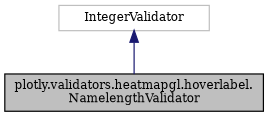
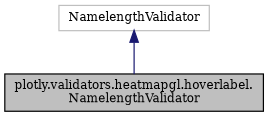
(134, 18) -> (134, 18)
